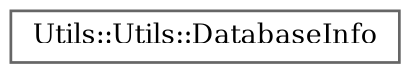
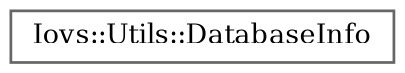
(205, 37) -> (202, 37)
